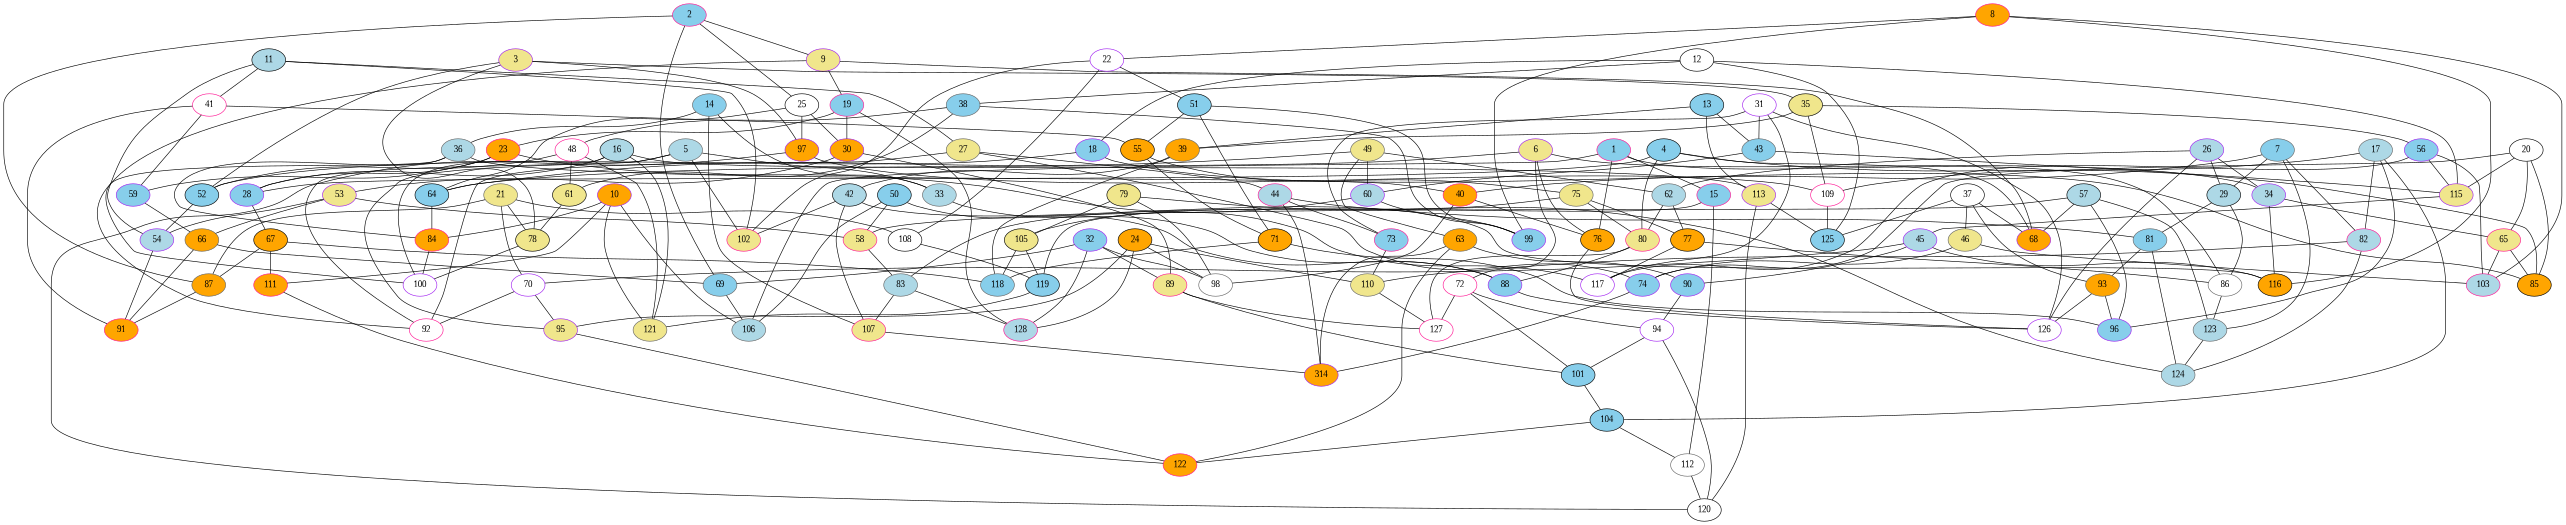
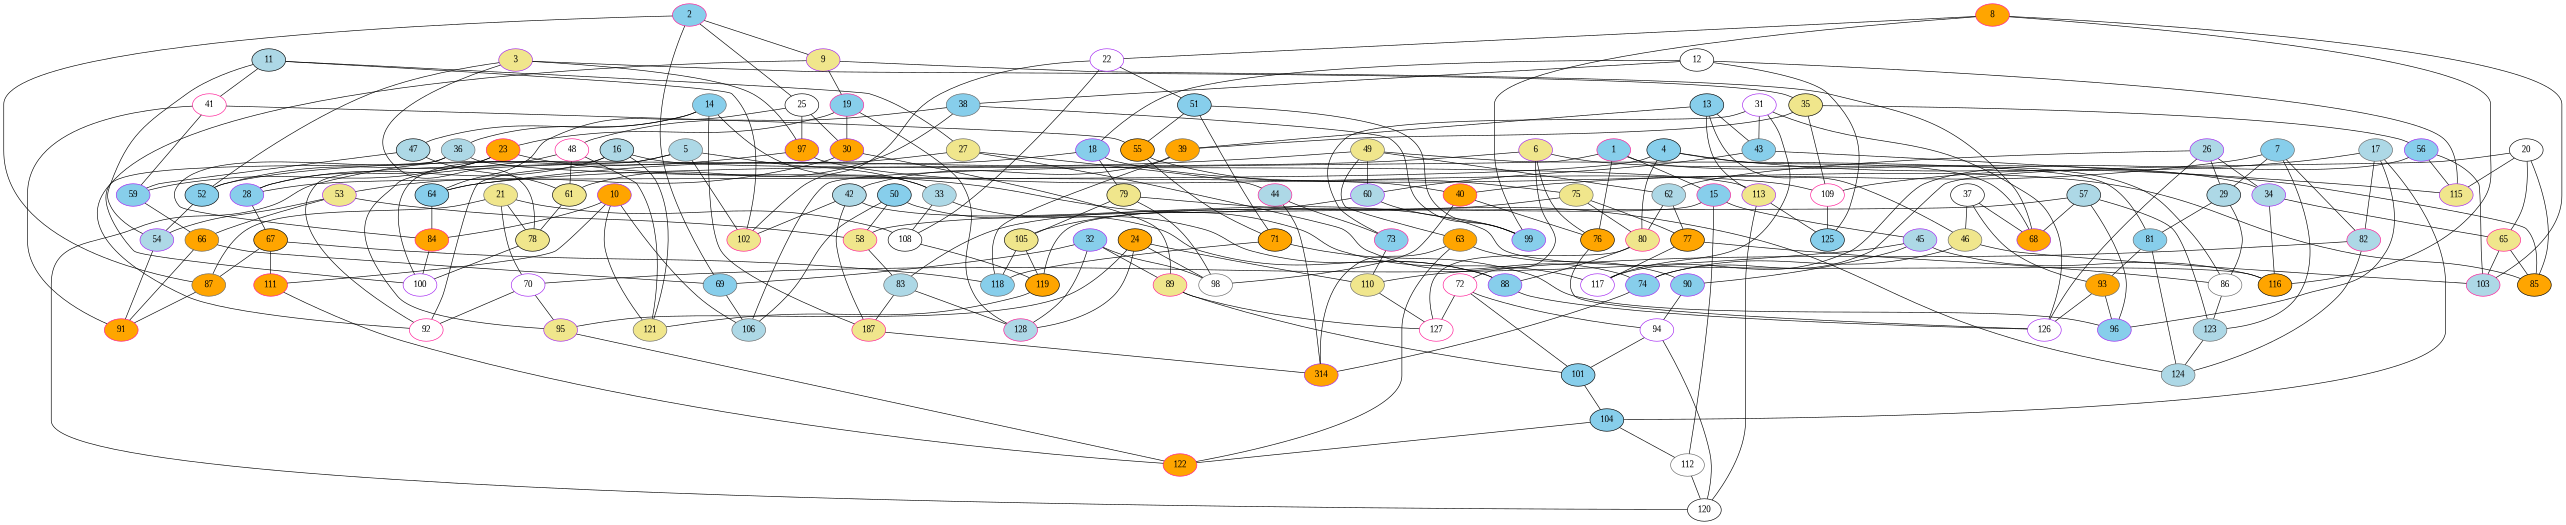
none -> (413, 150)
none -> (1108, 173)
none -> (1843, 182)
(2186, 213) -> (1814, 223)
none -> (922, 217)
(1900, 217) -> none
(1691, 220) -> (1776, 162)
(1042, 285) -> (1042, 285)
(869, 330) -> (869, 330)
